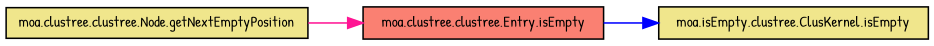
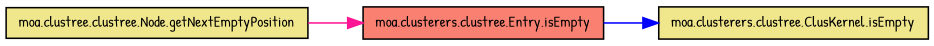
(483, 23) -> (483, 23)
(794, 23) -> (794, 23)
